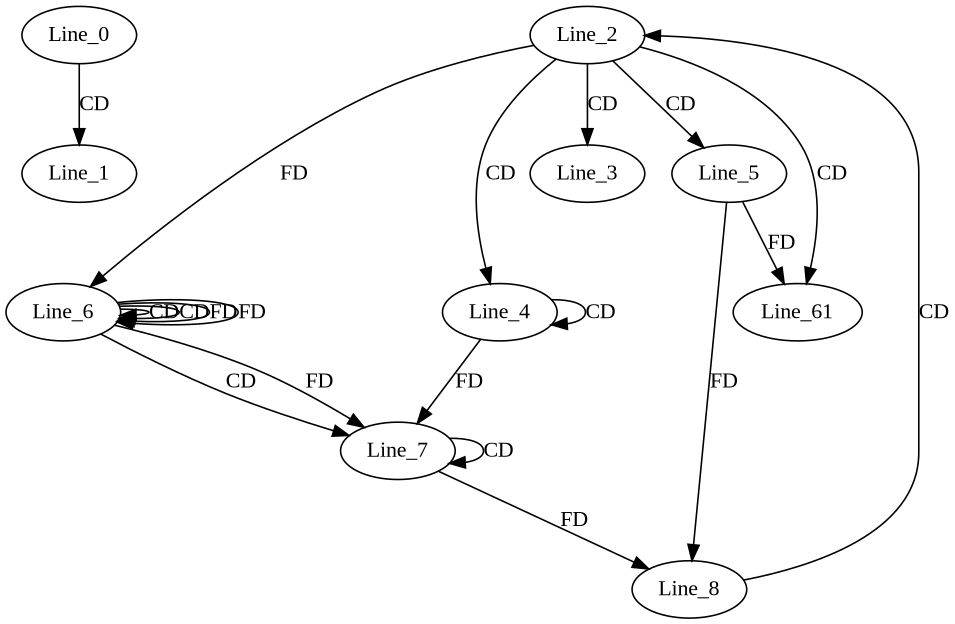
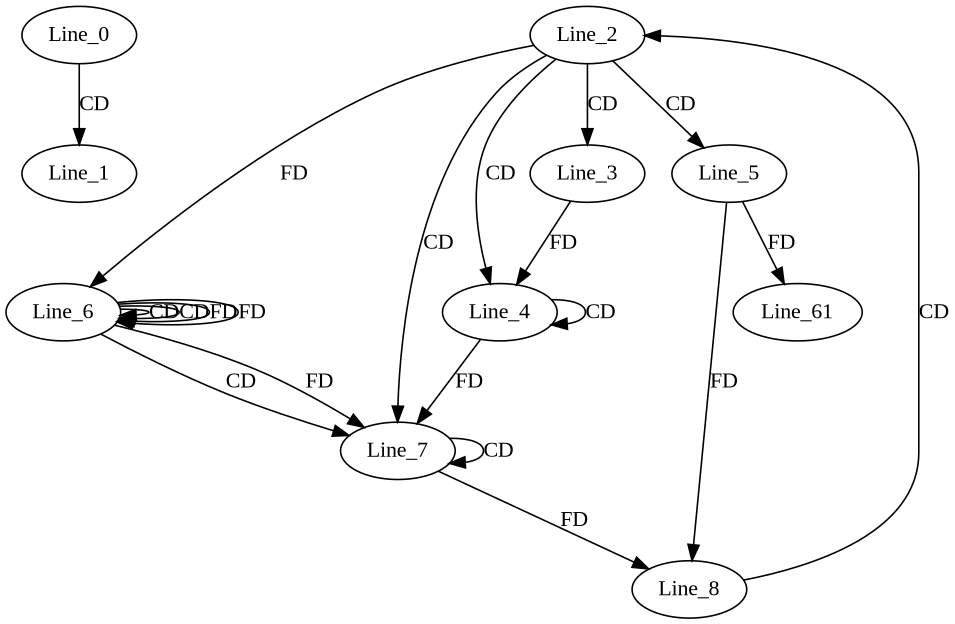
(780, 119) -> (431, 211)
none -> (548, 236)
